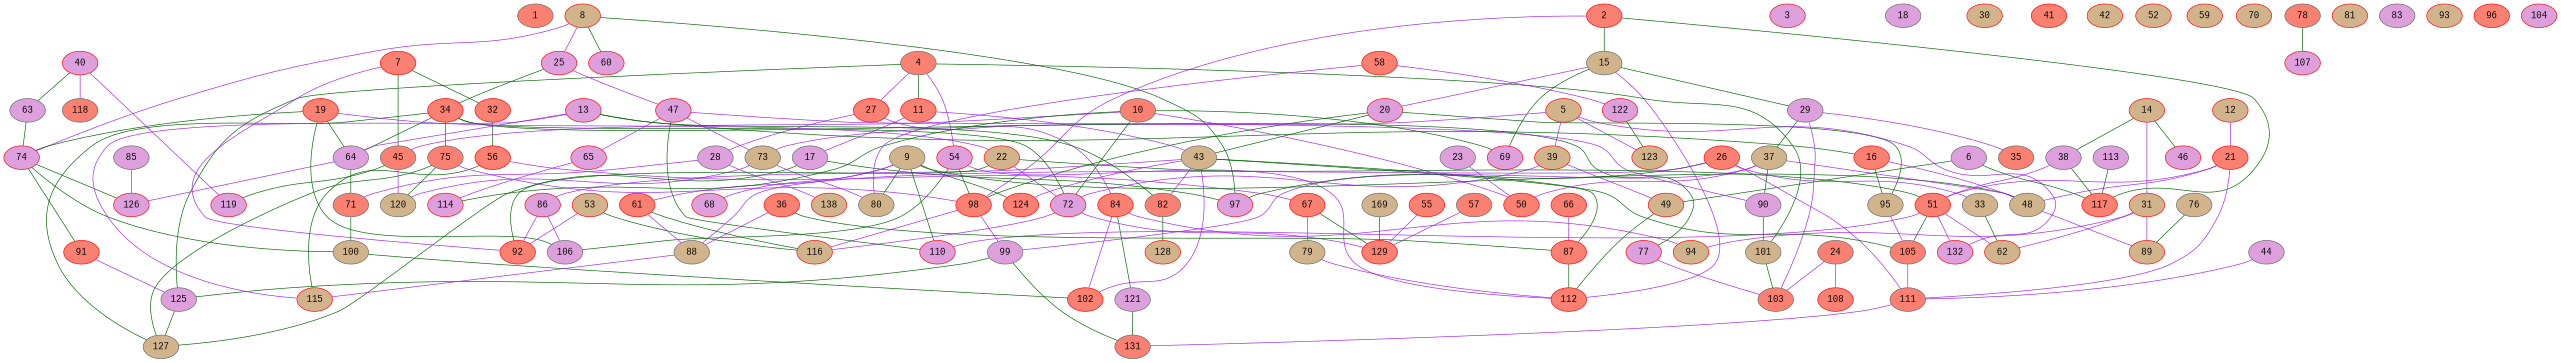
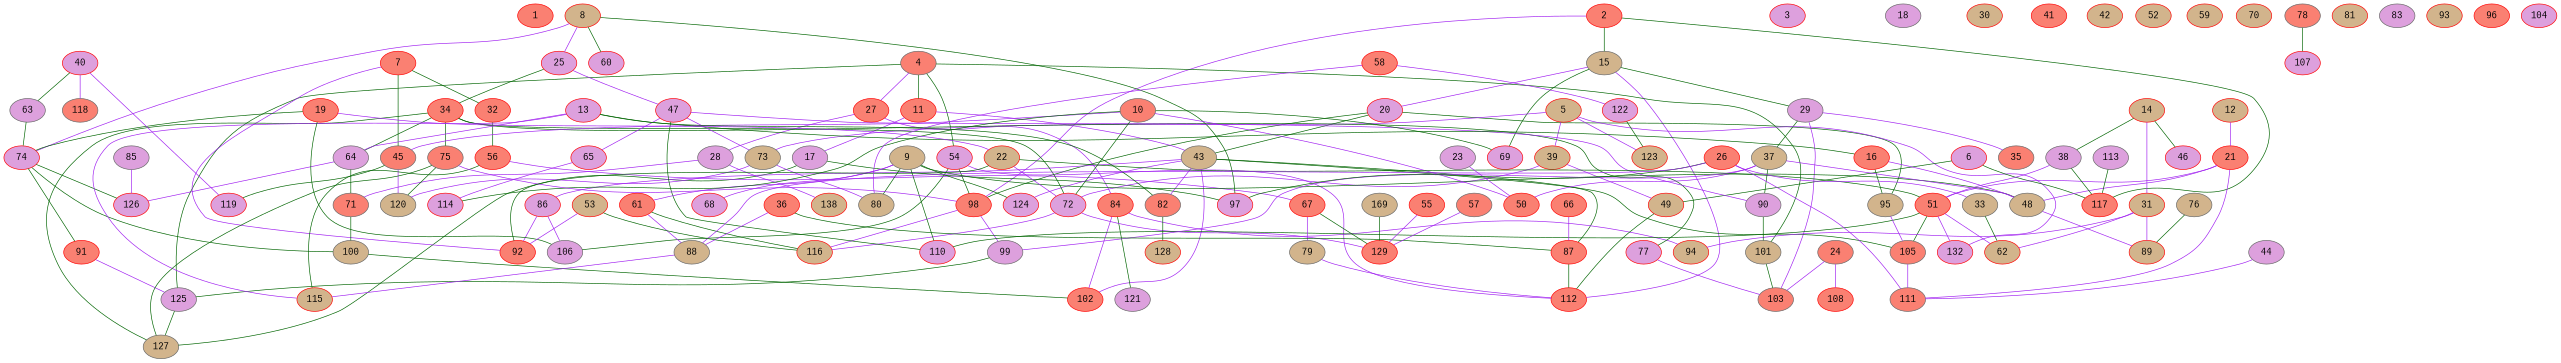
(535, 16) -> (535, 16)
(945, 108) -> (945, 108)
(336, 134) -> none
(1969, 158) -> (1969, 158)
(1021, 205) -> (1021, 205)
(1437, 236) -> (1437, 236)
(1133, 347) -> none
